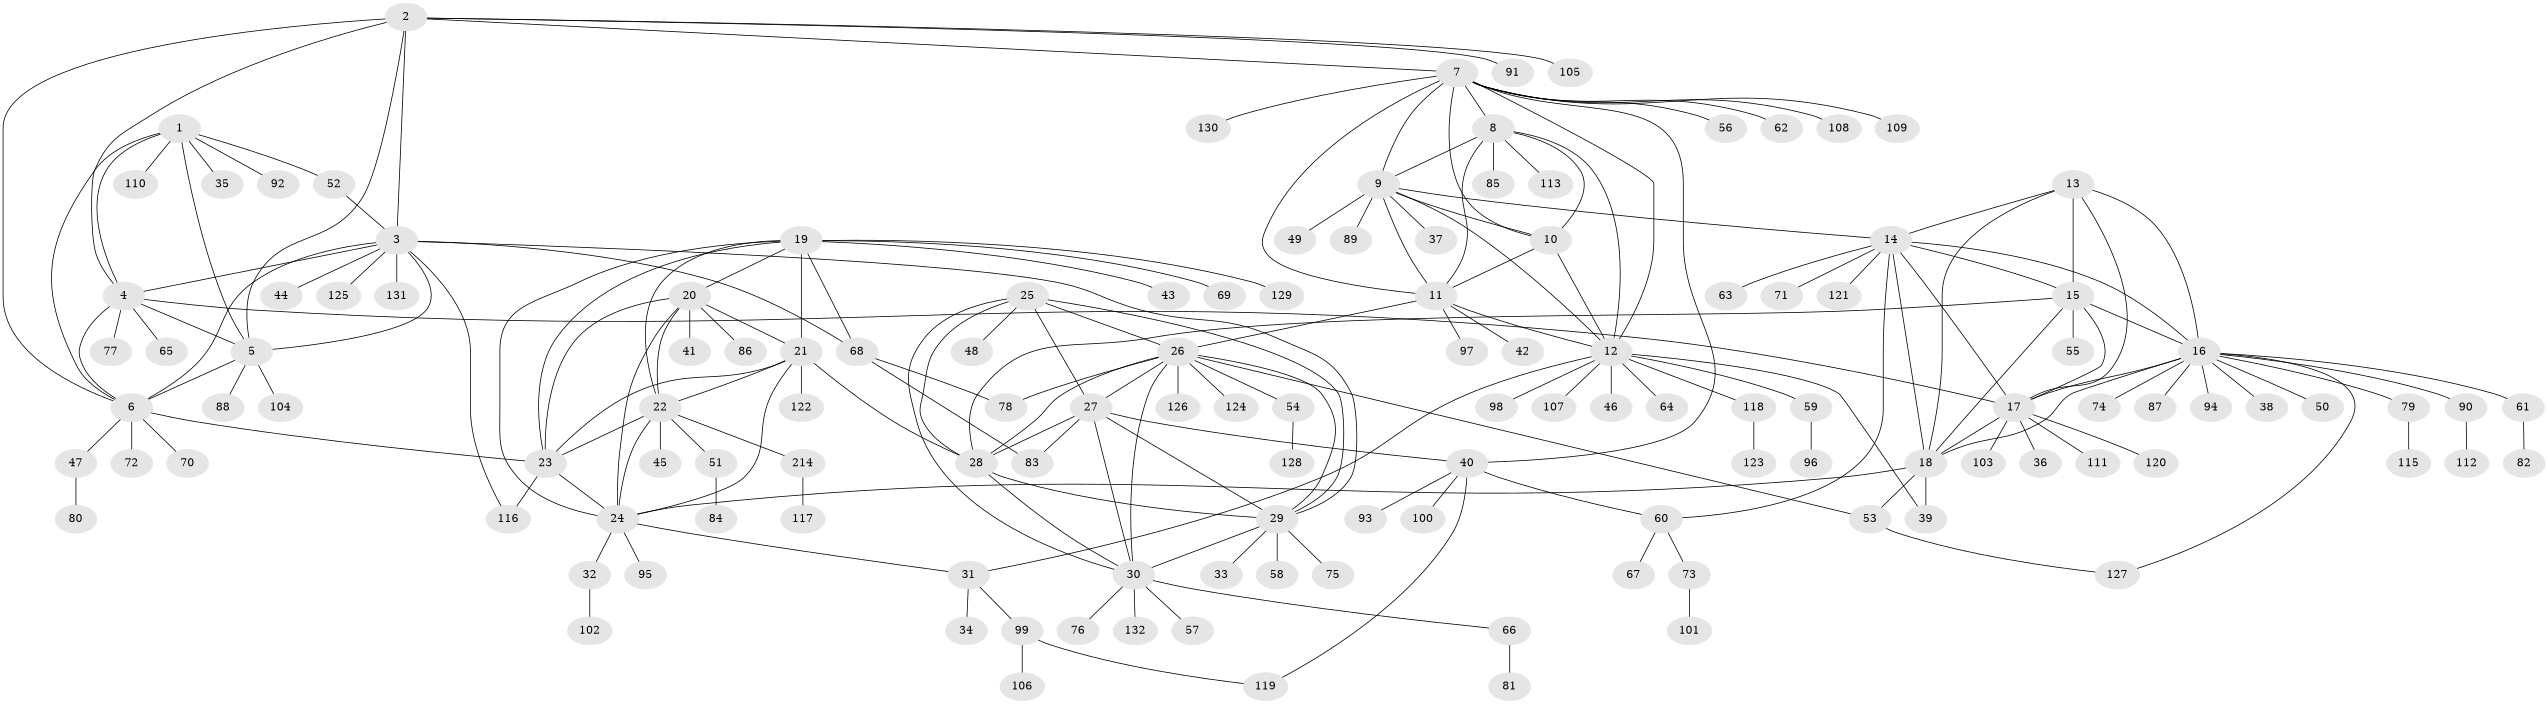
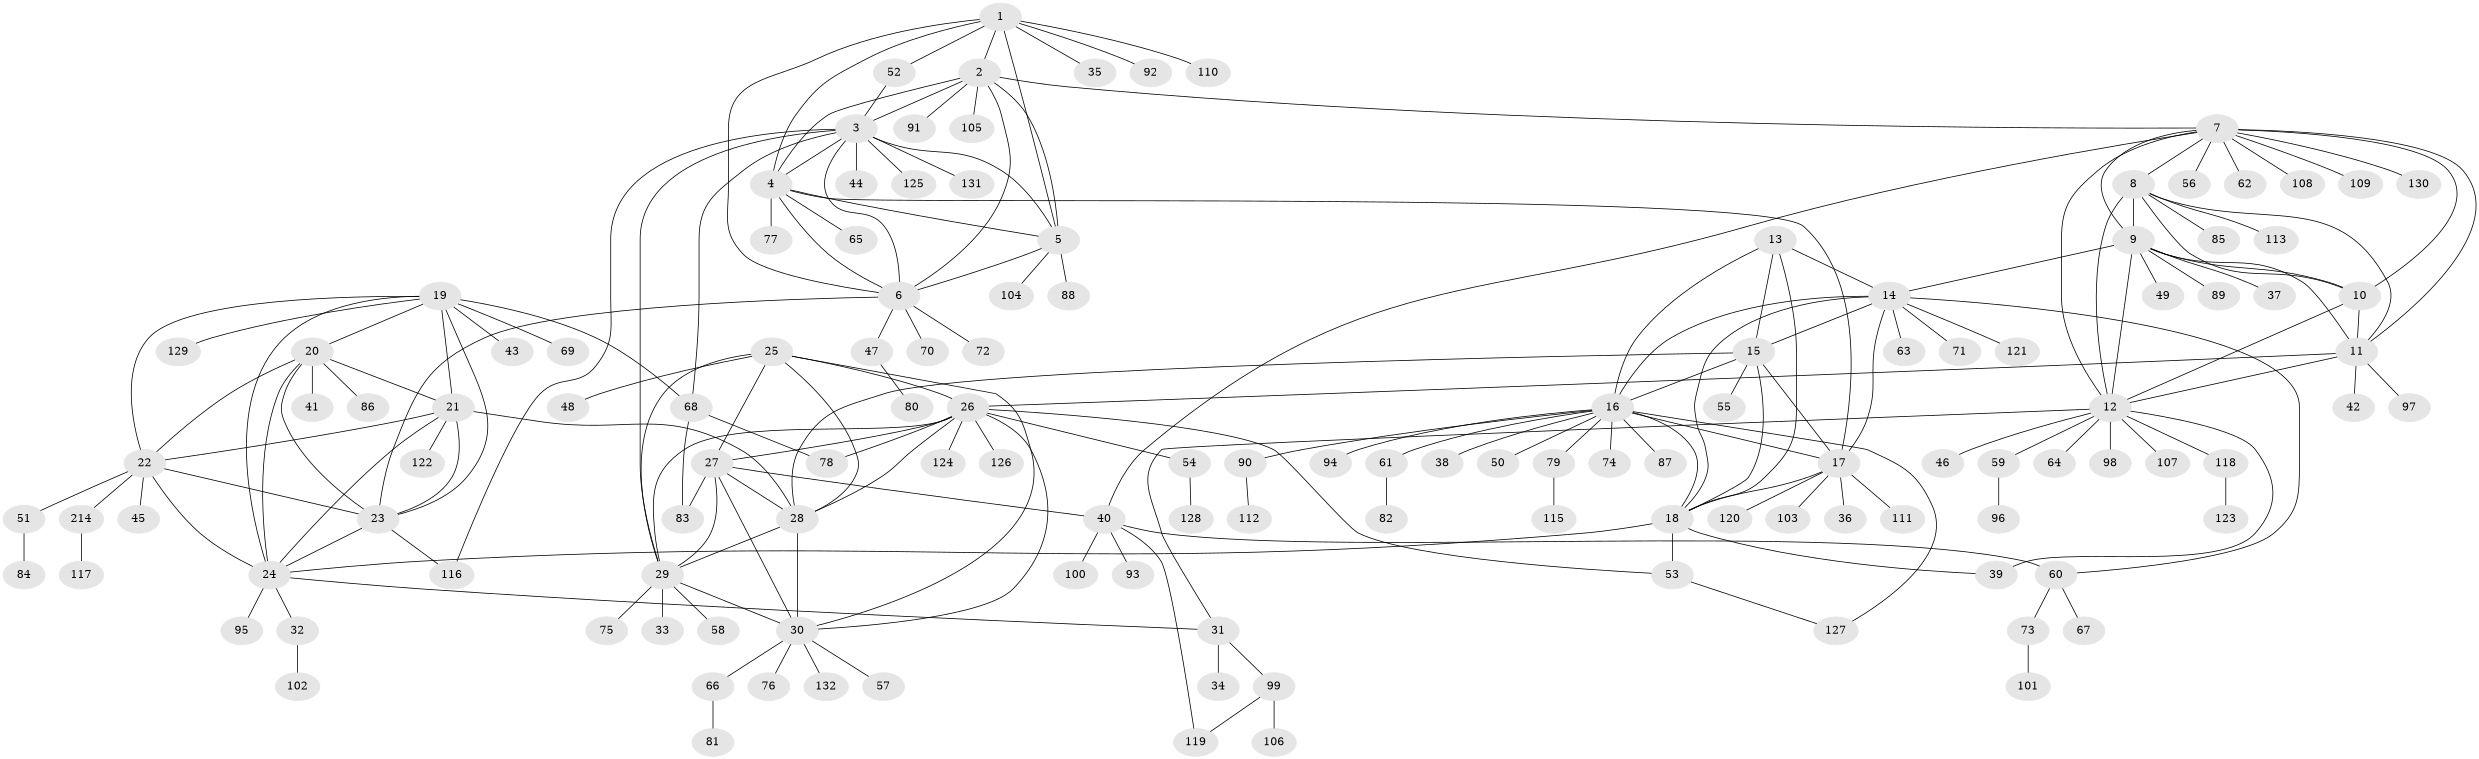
none -> (990, 45)
(2126, 331) -> none
